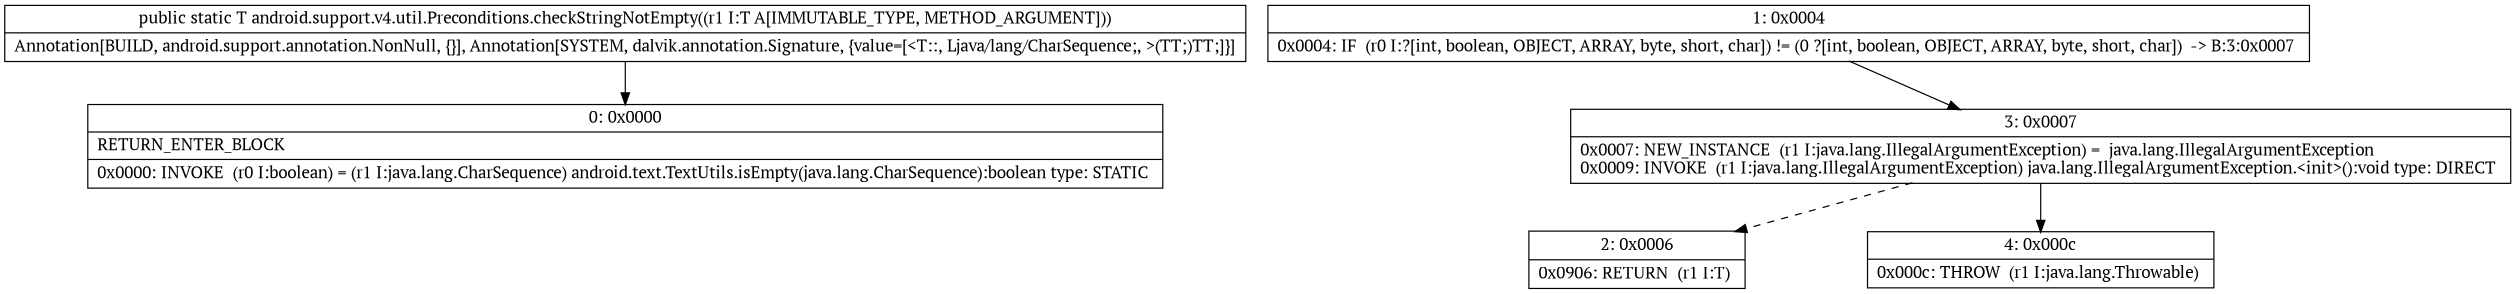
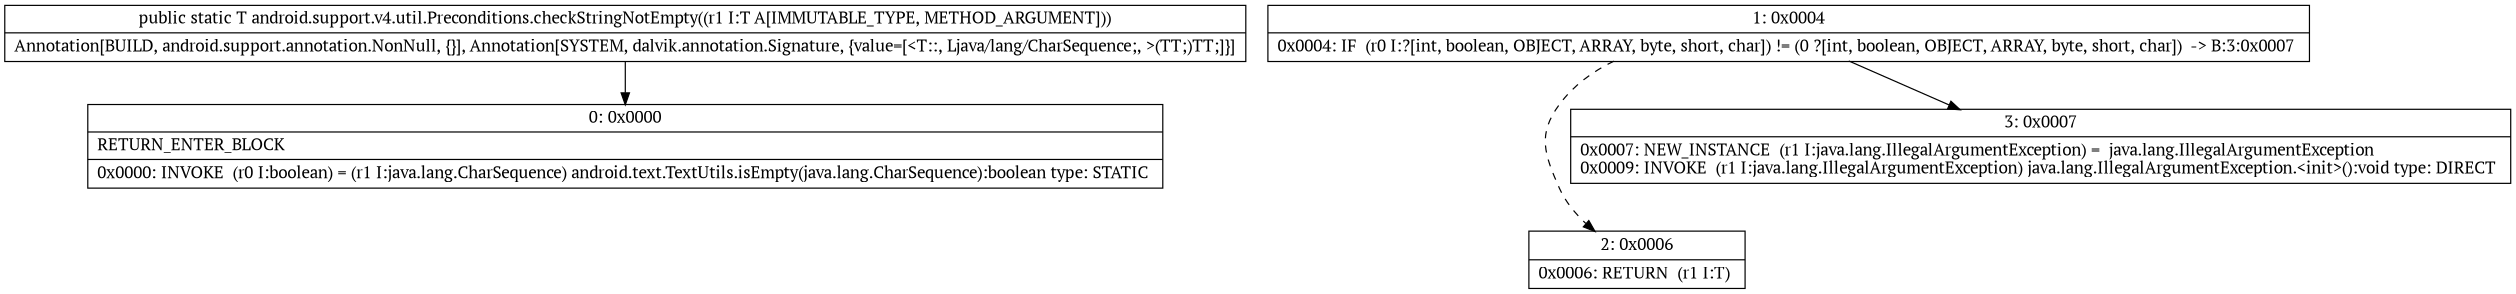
(1830, 206) -> (1546, 133)
(2041, 260) -> none
(1637, 274) -> (1637, 274)
